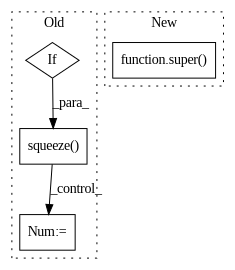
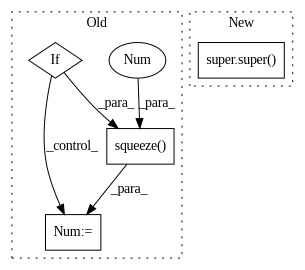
none -> (137, 60)
(164, 60) -> (241, 60)
none -> (44, 141)
(76, 189) -> (129, 189)
